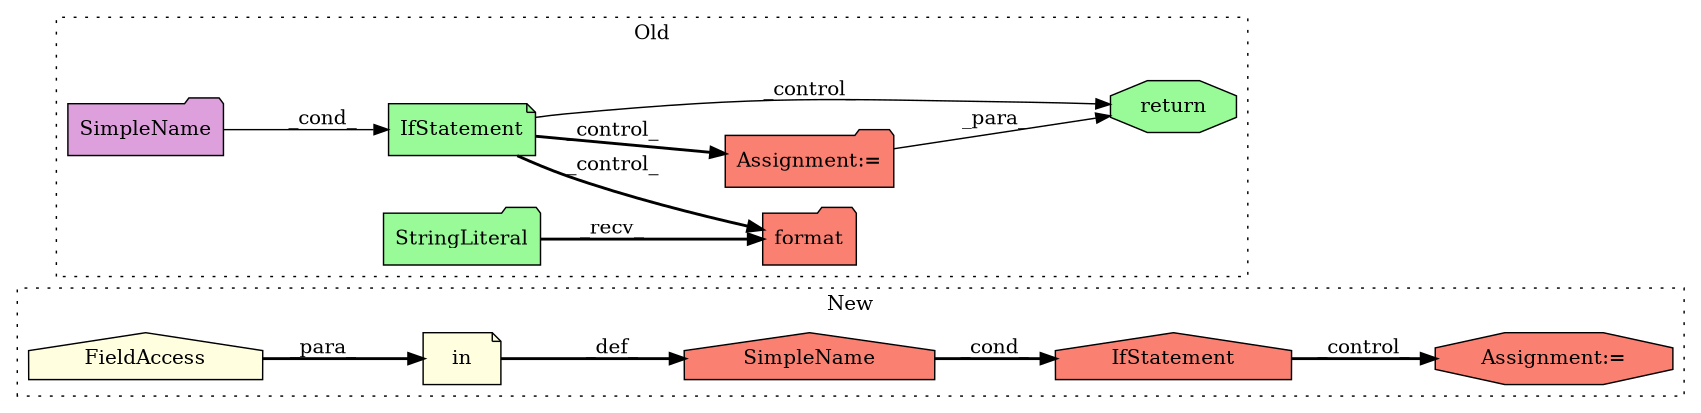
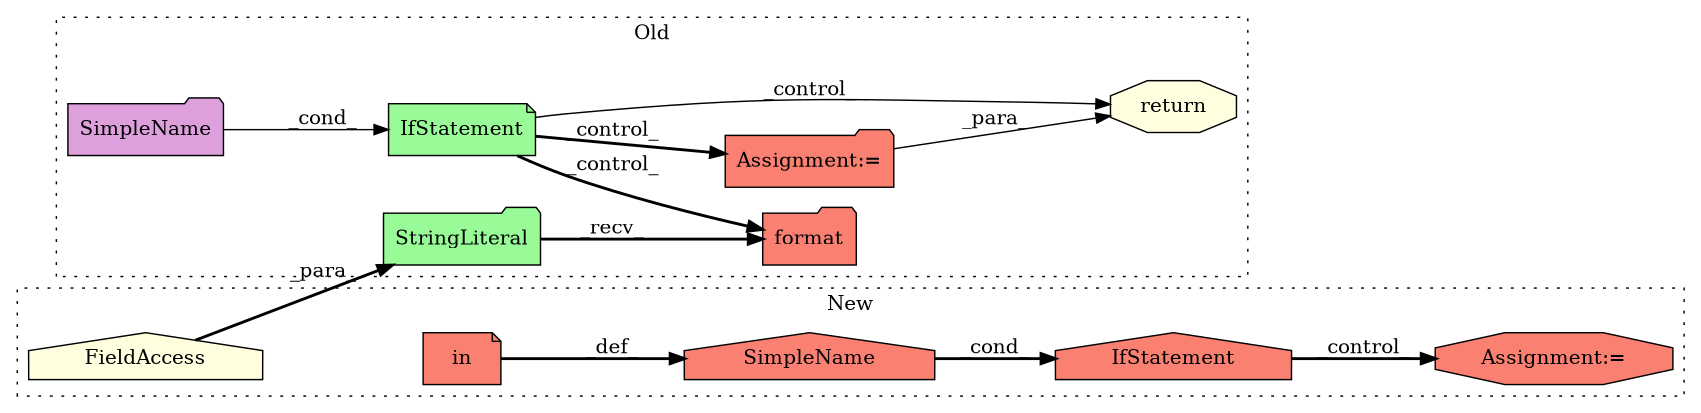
(1173, 107) -> (1173, 107)
(336, 359) -> (287, 305)
(462, 359) -> (462, 359)
